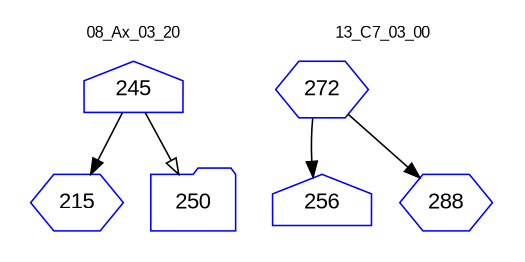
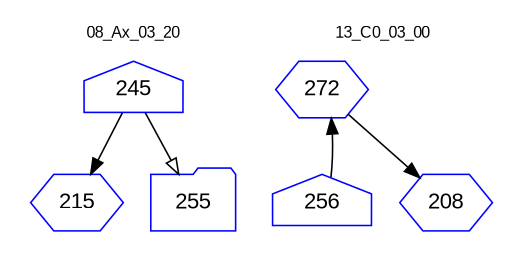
(383, 34) -> (383, 34)
(311, 140) -> (332, 156)
(193, 203) -> (193, 203)
(446, 203) -> (446, 203)
